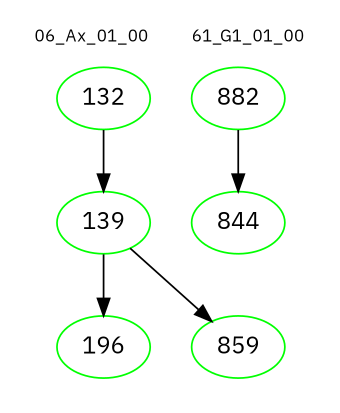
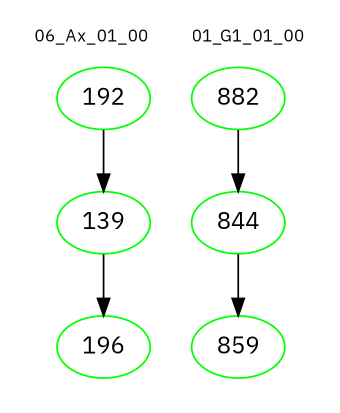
(249, 37) -> (249, 37)
(104, 98) -> (104, 98)
(152, 268) -> (238, 276)
